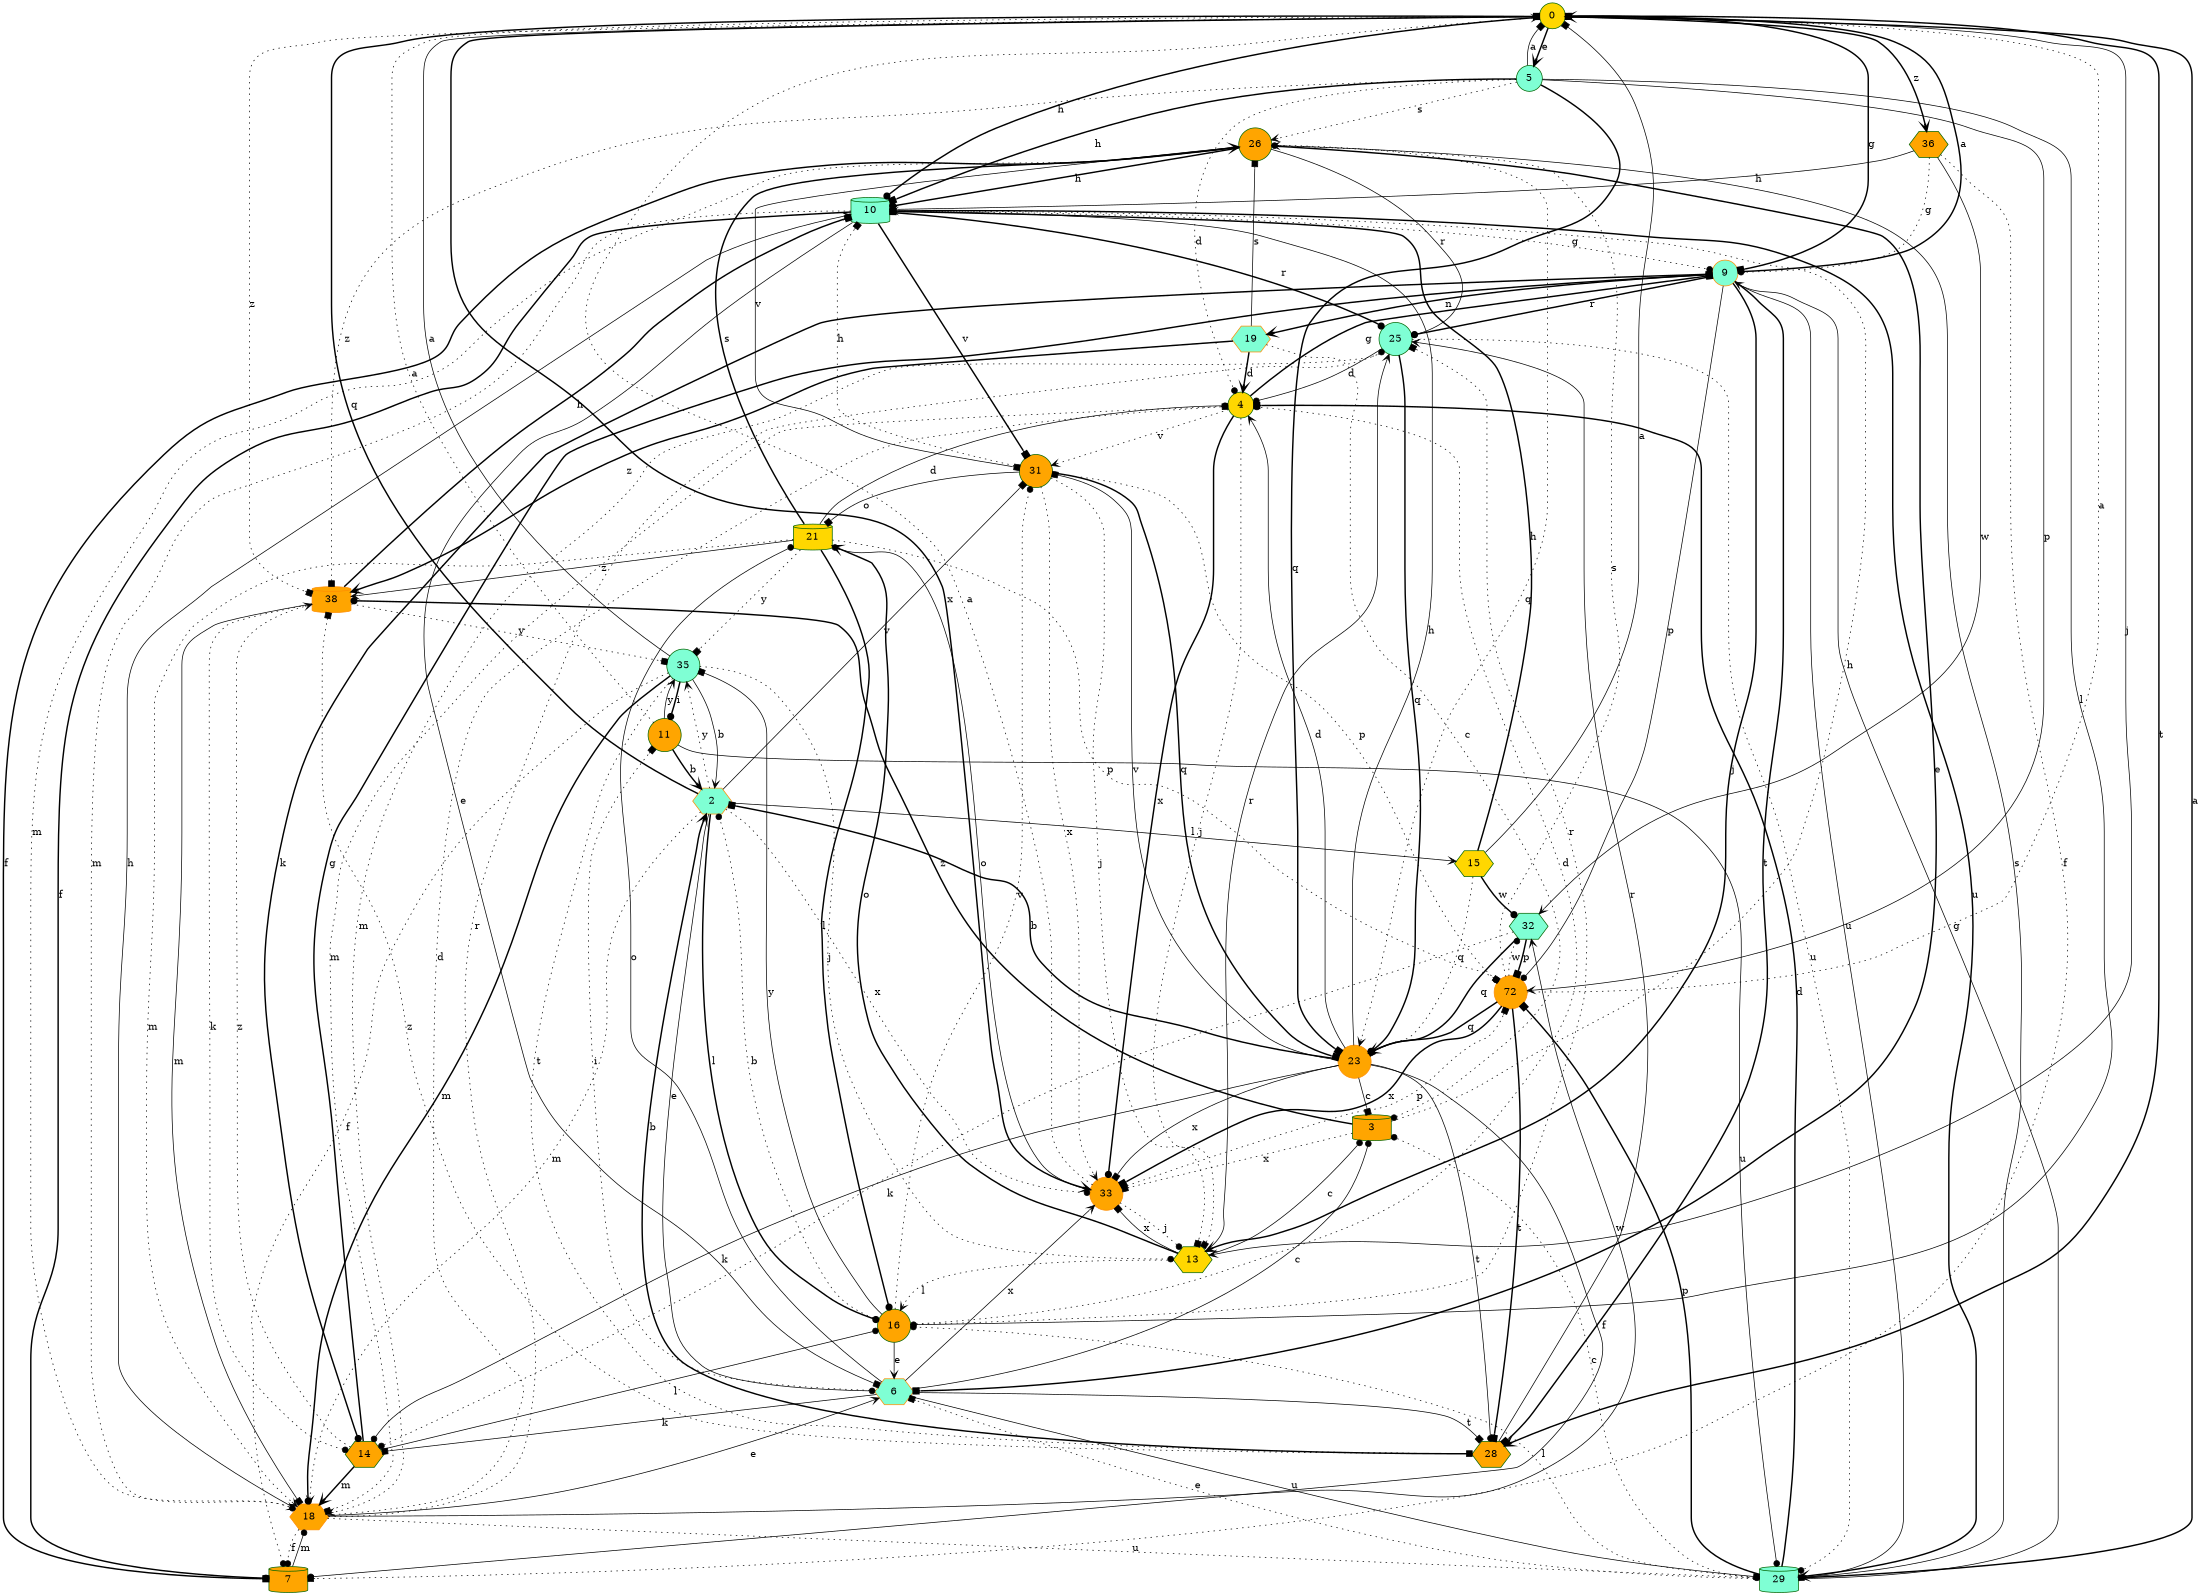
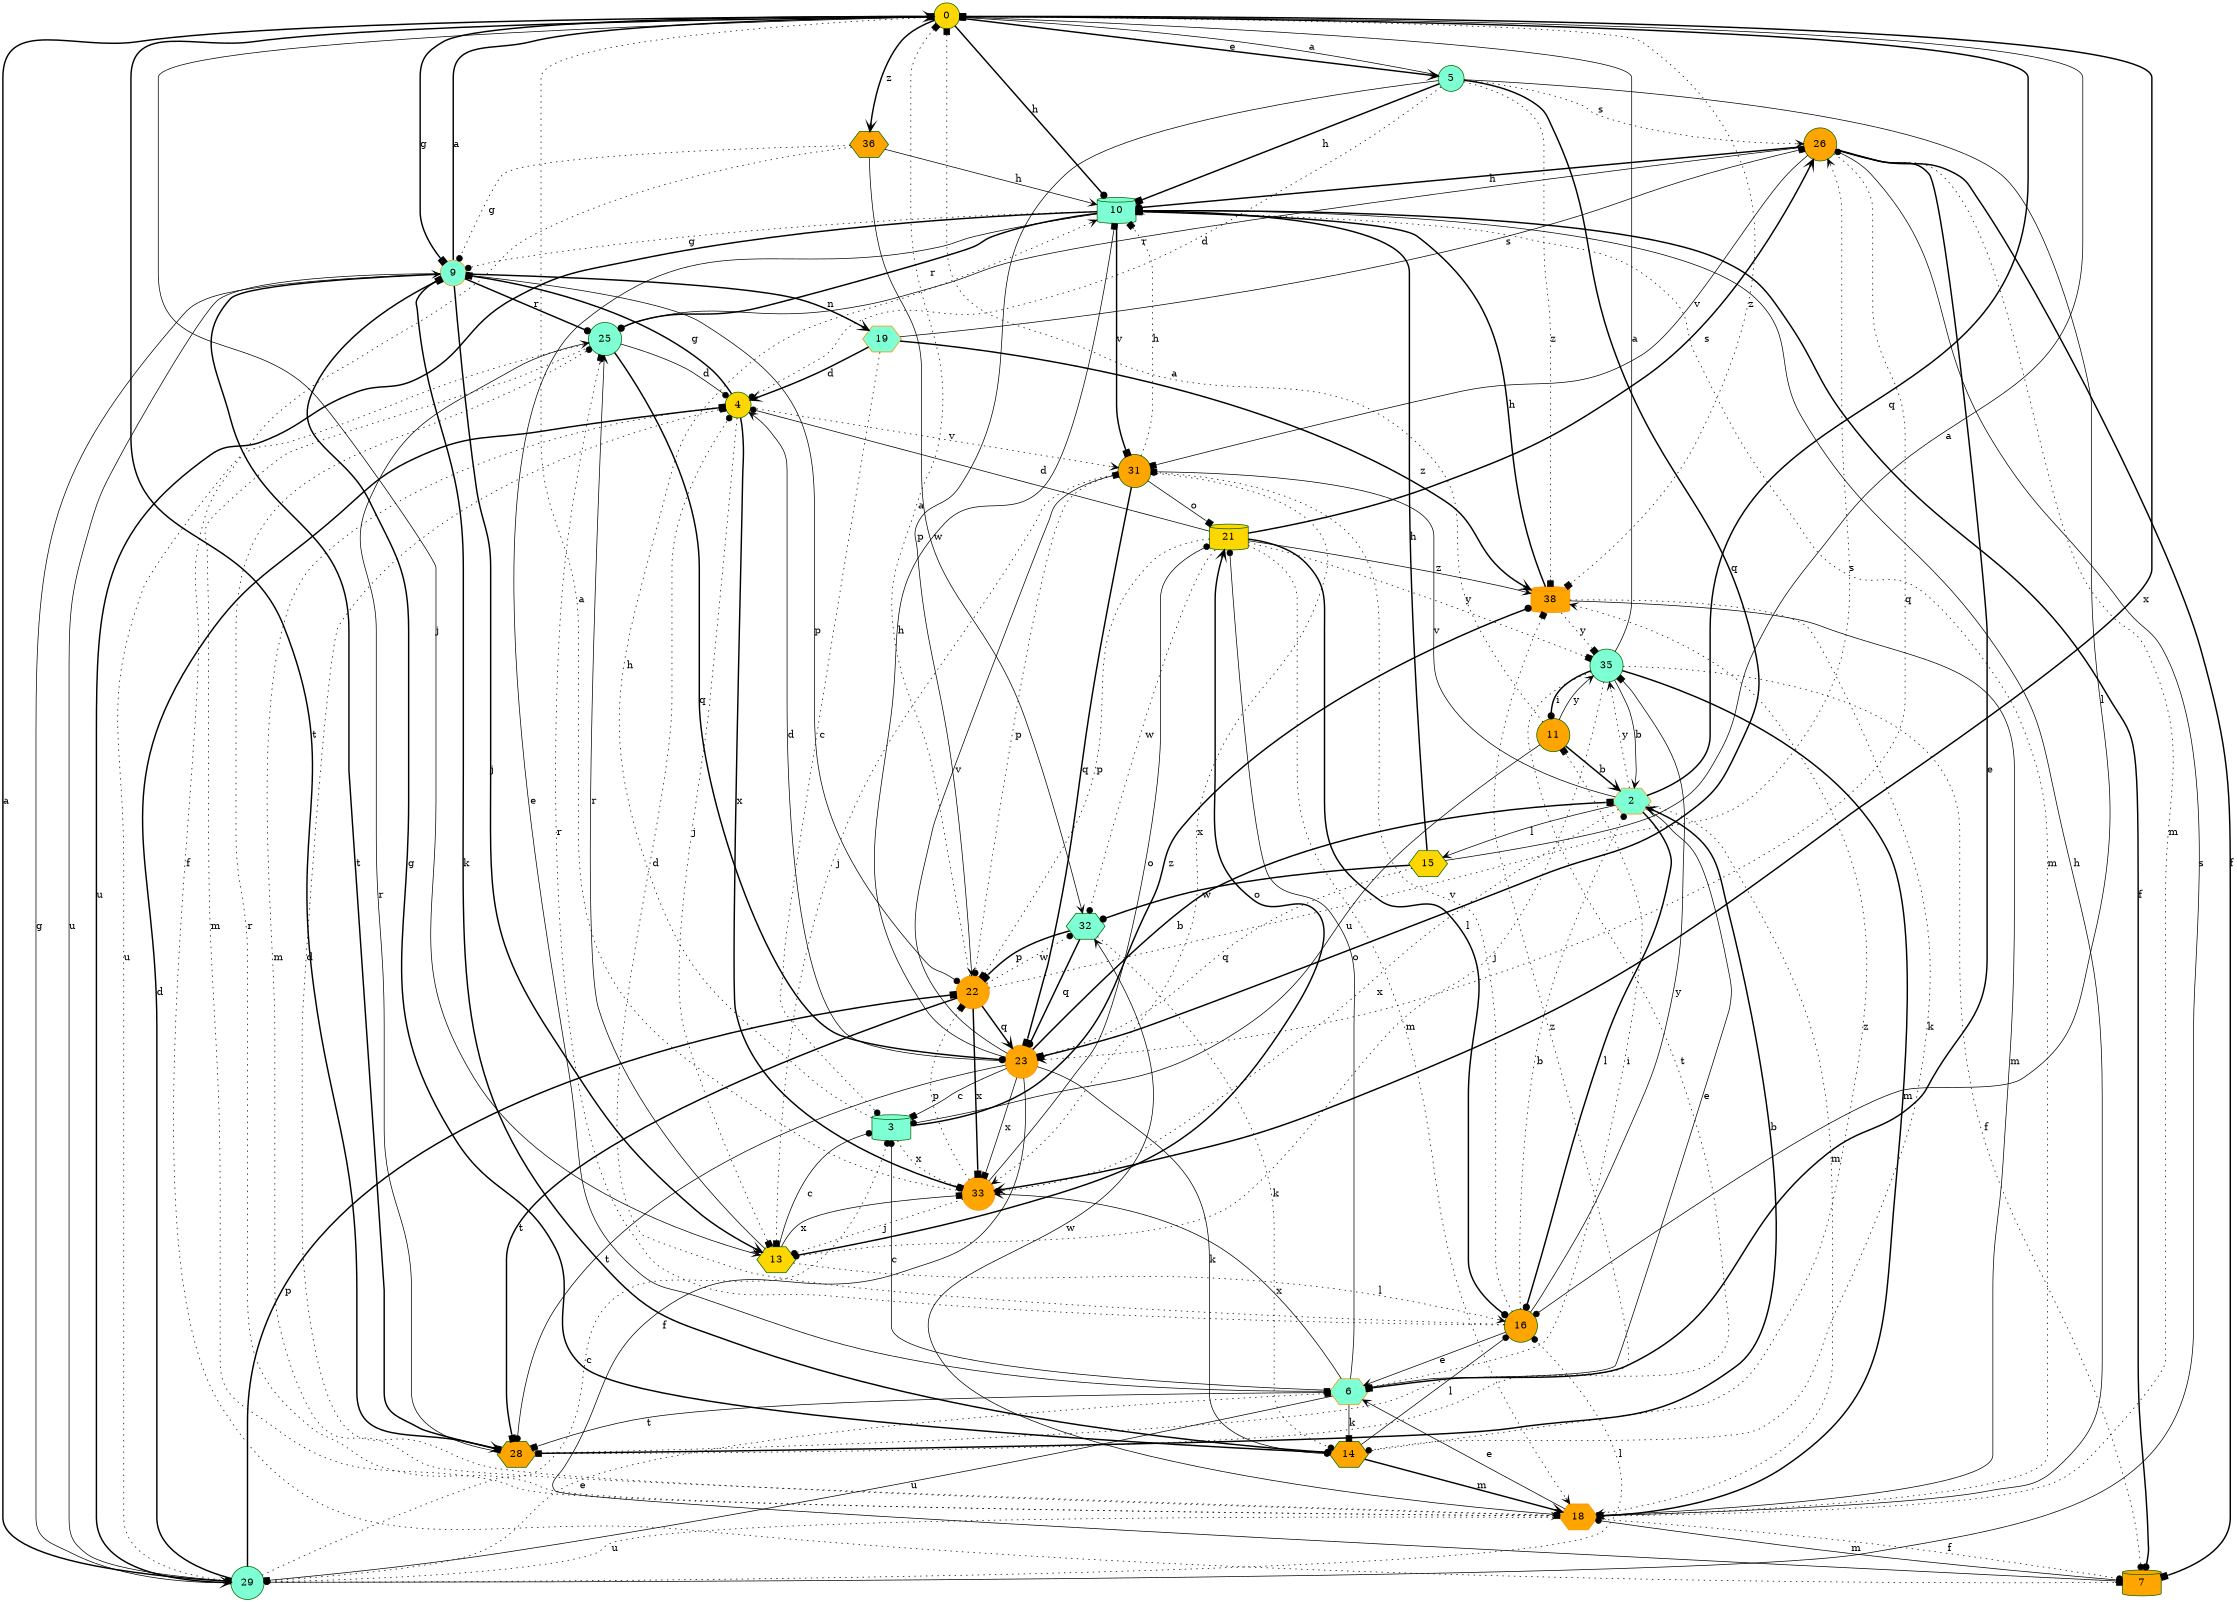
none -> (1143, 725)
(1562, 783) -> (1271, 1006)
(1511, 992) -> (973, 992)
(1372, 1128) -> (891, 1128)
(1779, 1580) -> (247, 1583)
